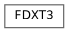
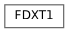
(34, 16) -> (34, 16)
